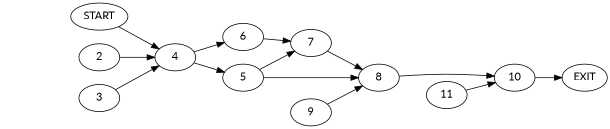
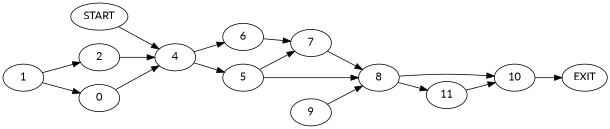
none -> (23, 78)
none -> (409, 85)
(99, 98) -> (99, 98)
